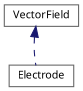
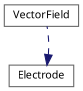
(34, 51) -> (49, 40)
